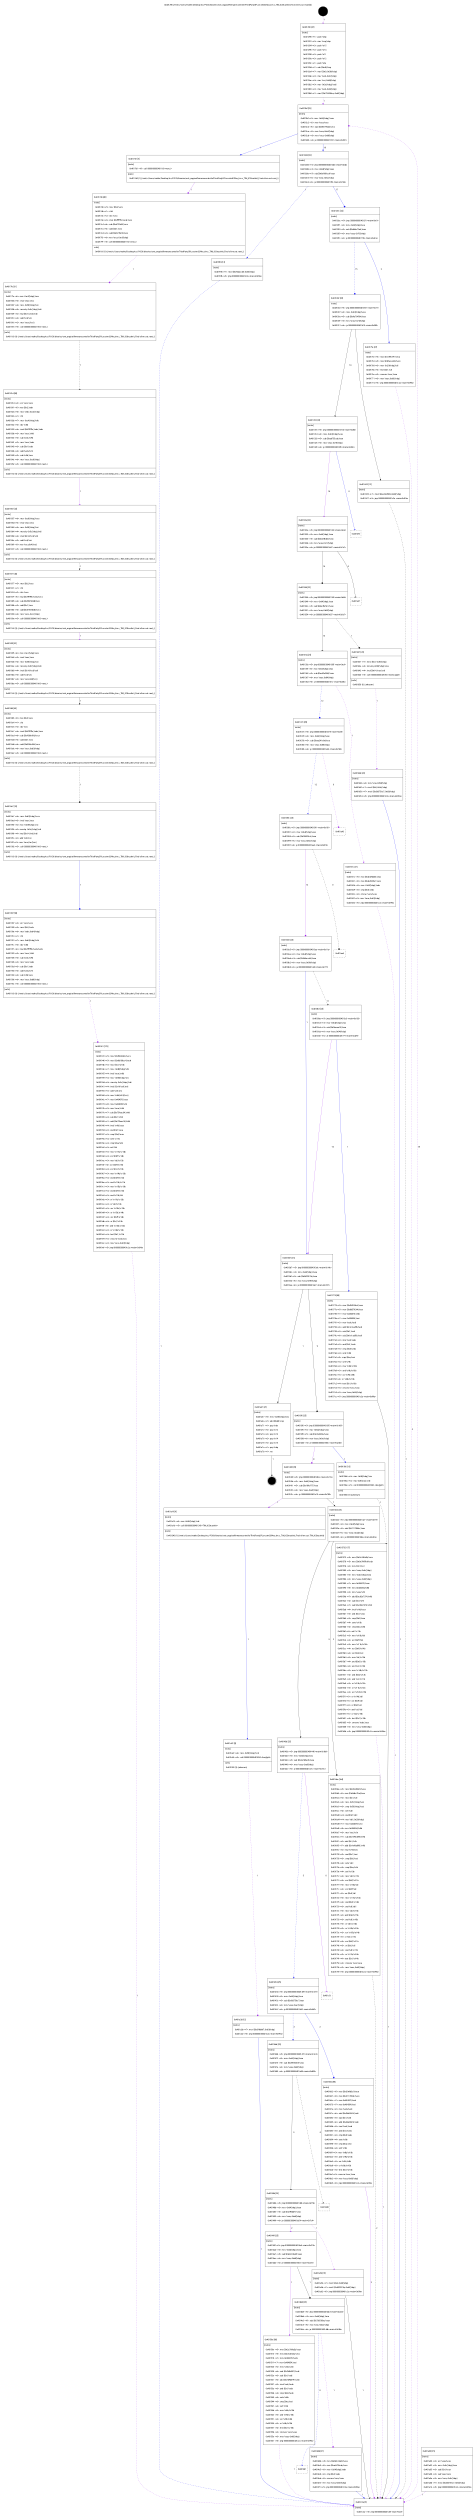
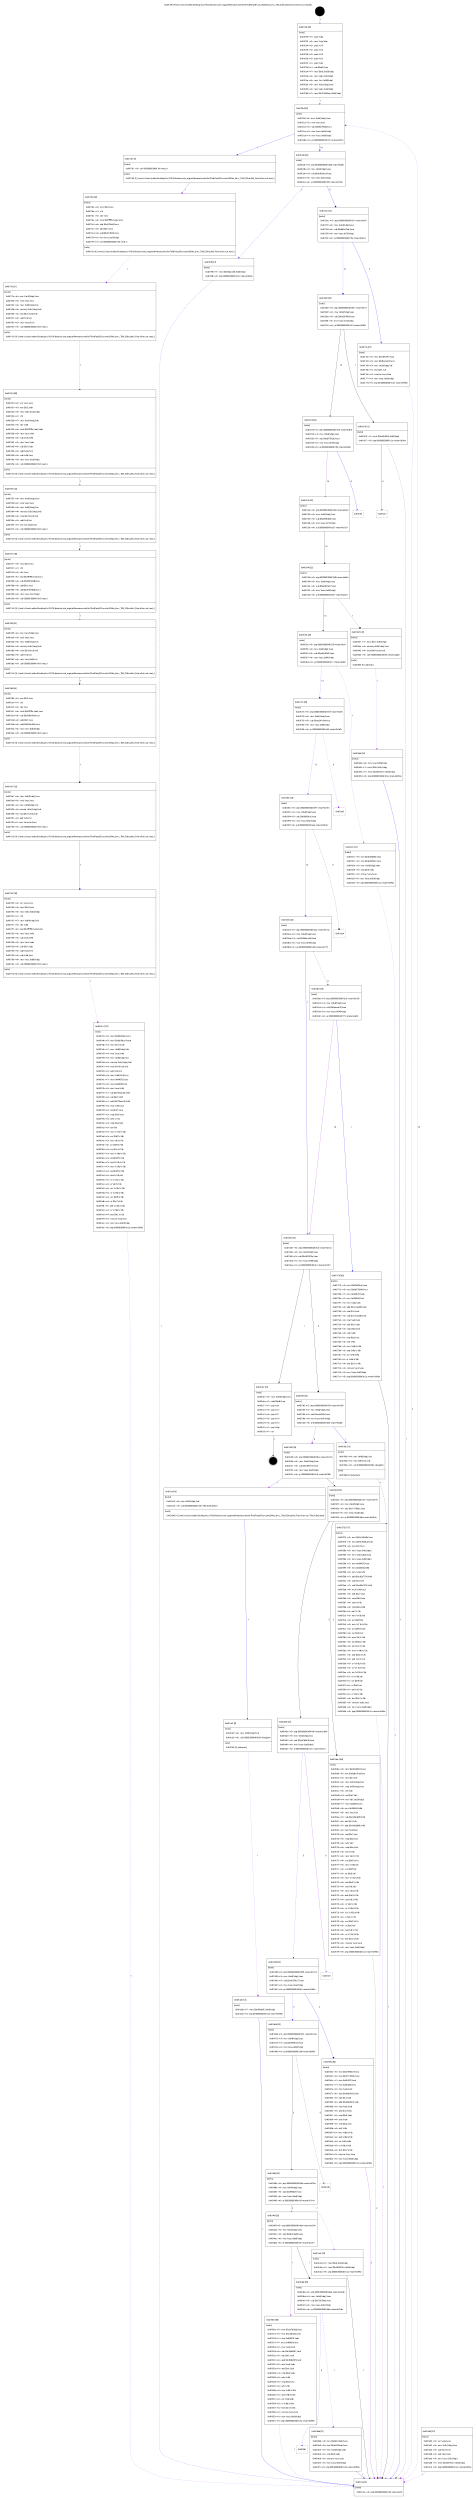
(350, 573) -> (382, 477)
